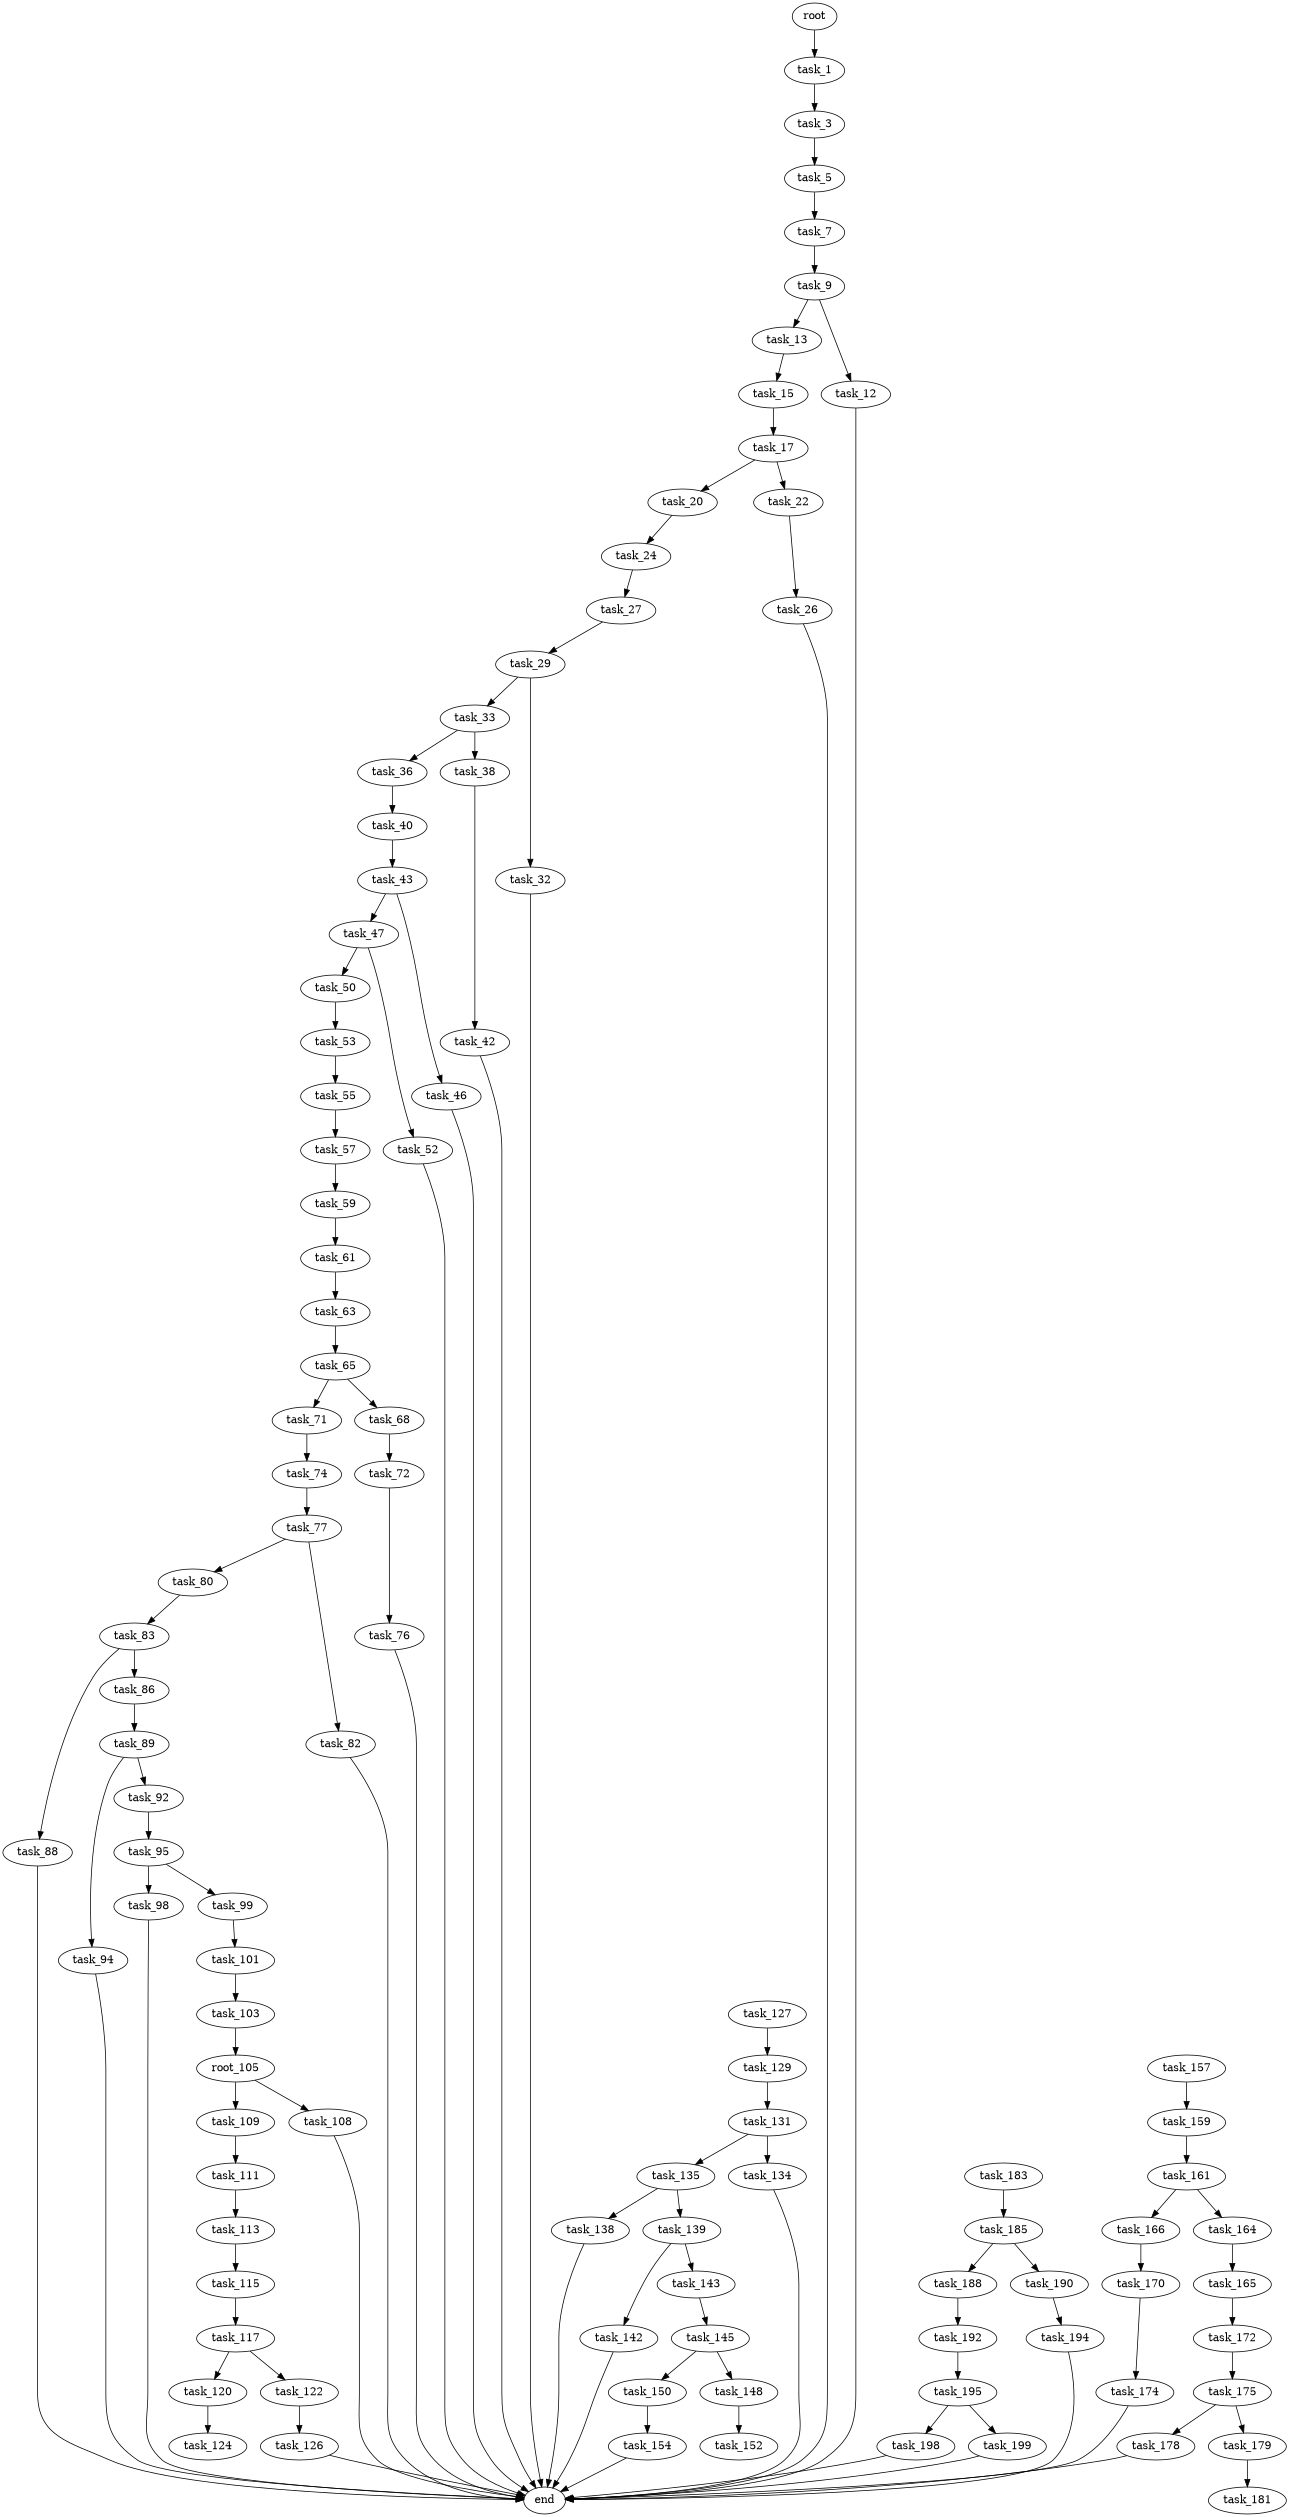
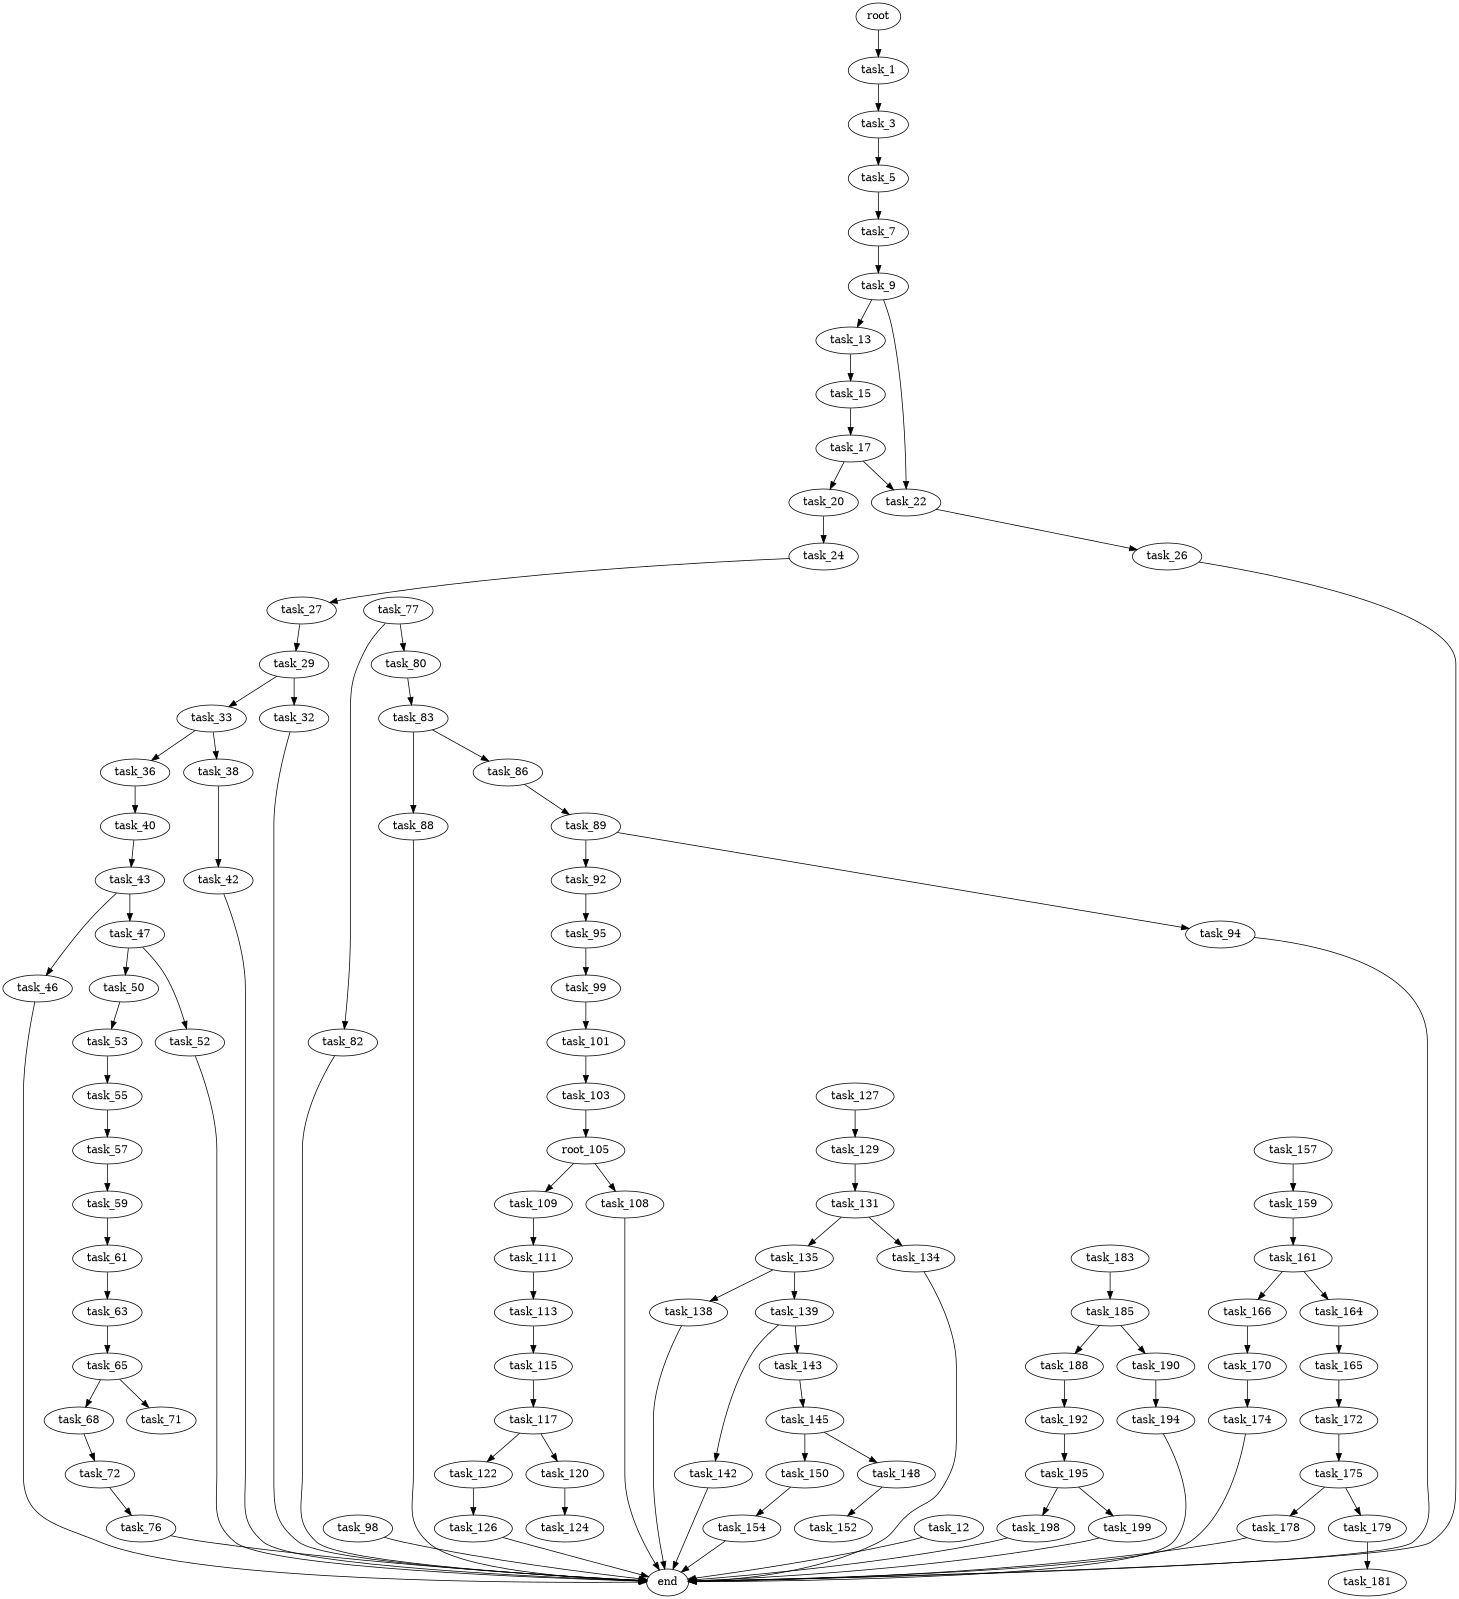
(834, 337) -> (901, 390)
(307, 1474) -> none
(149, 1876) -> none
